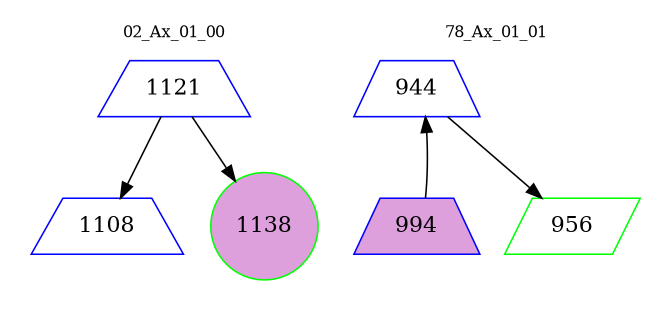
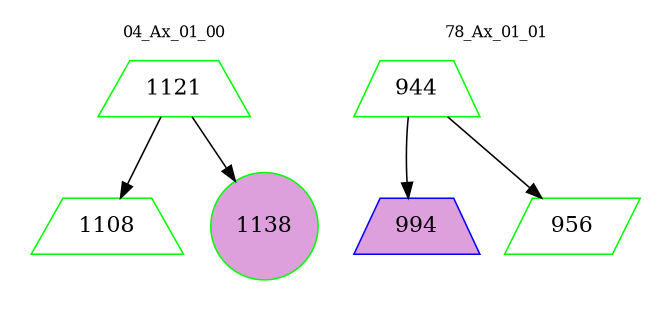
(174, 33) -> (174, 33)
(174, 89) -> (174, 89)
(417, 89) -> (417, 89)
(427, 165) -> (406, 149)
(107, 226) -> (107, 226)
